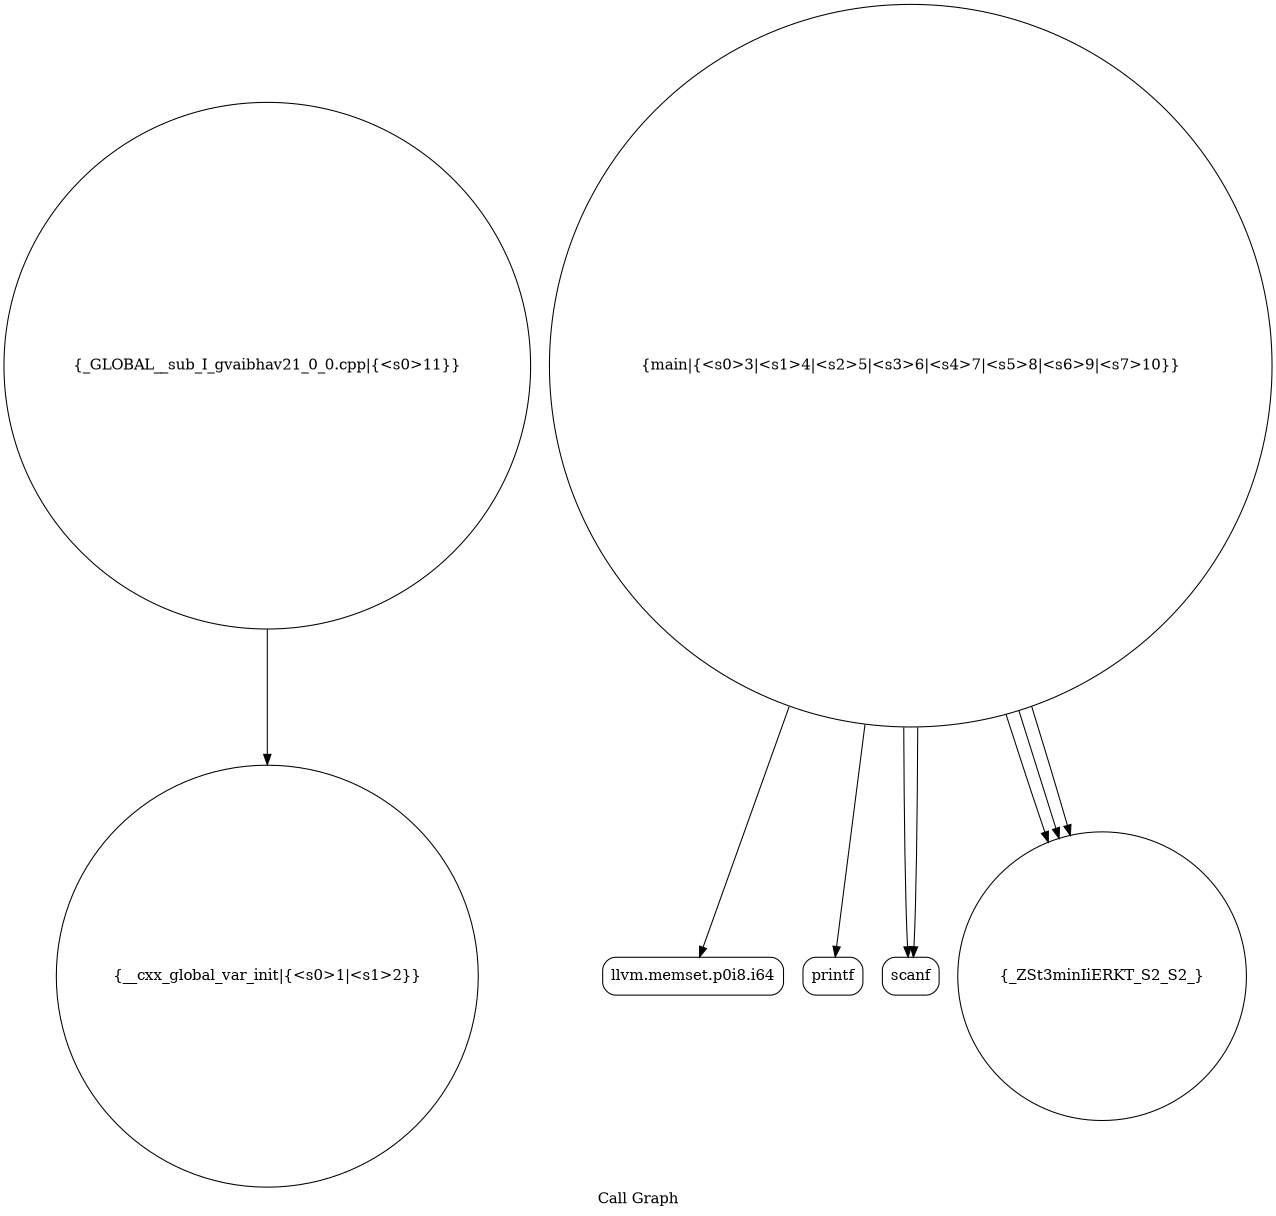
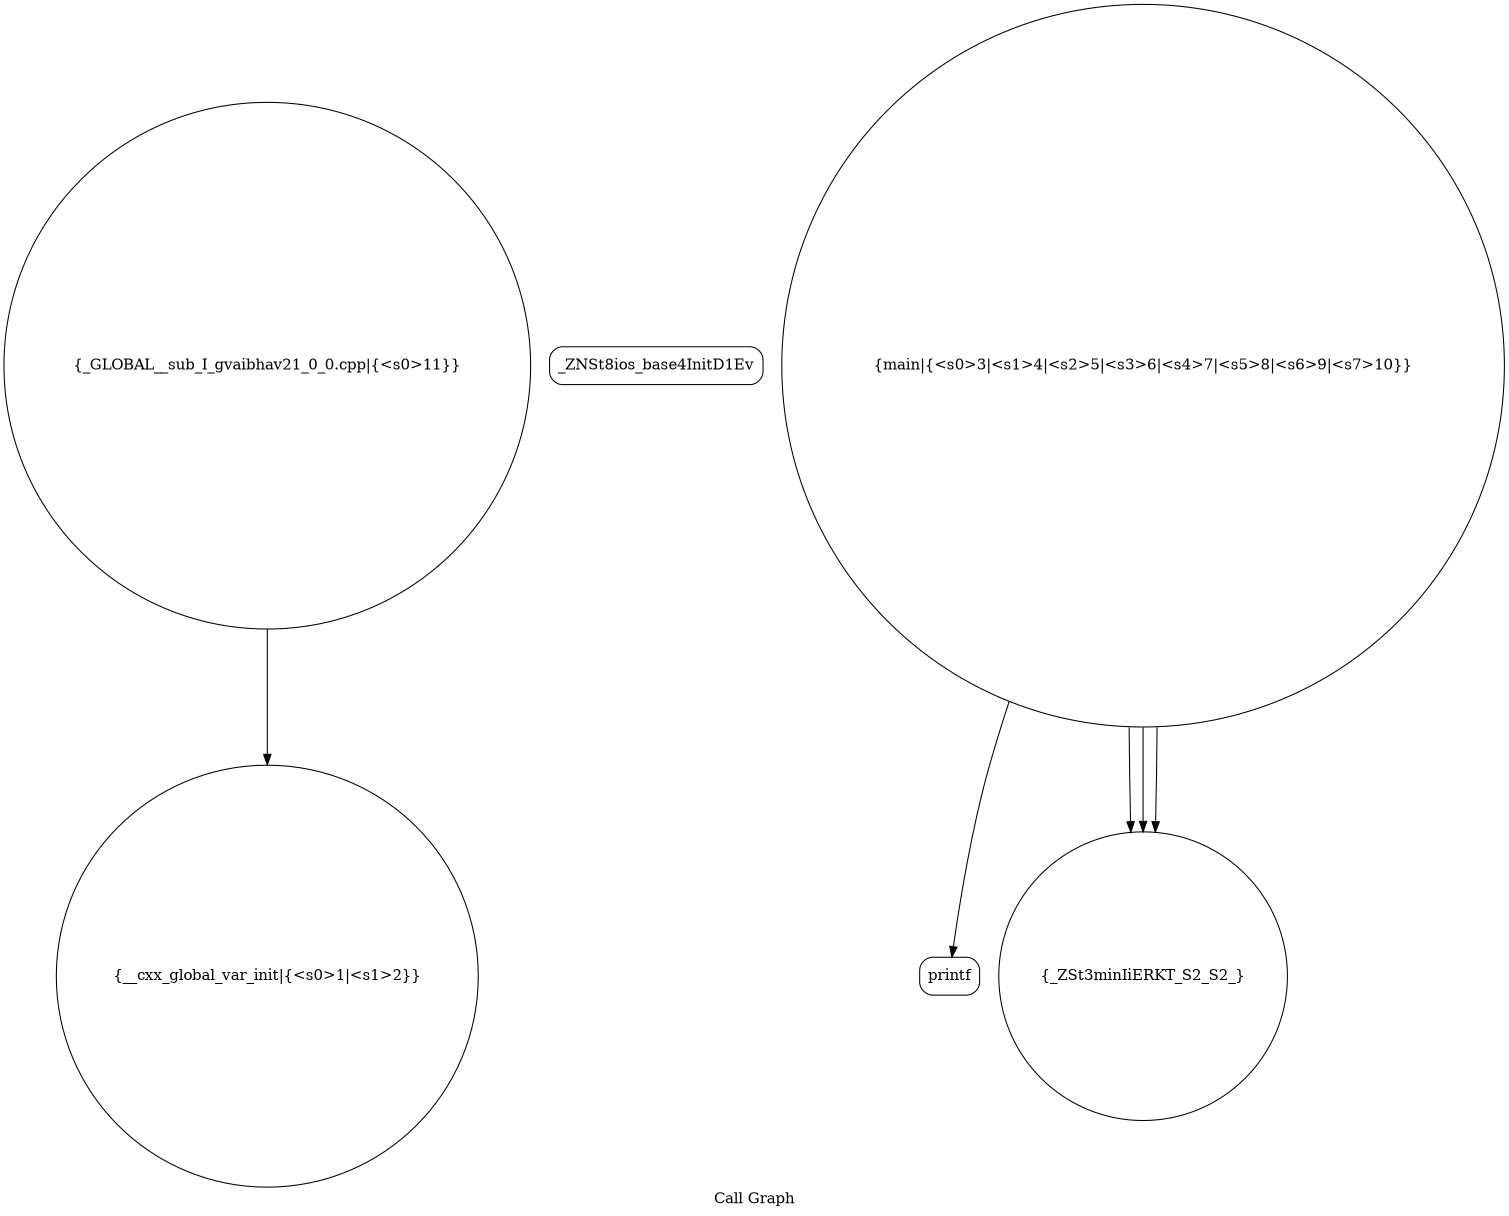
none -> (656, 366)
(693, 976) -> none
(911, 976) -> none
